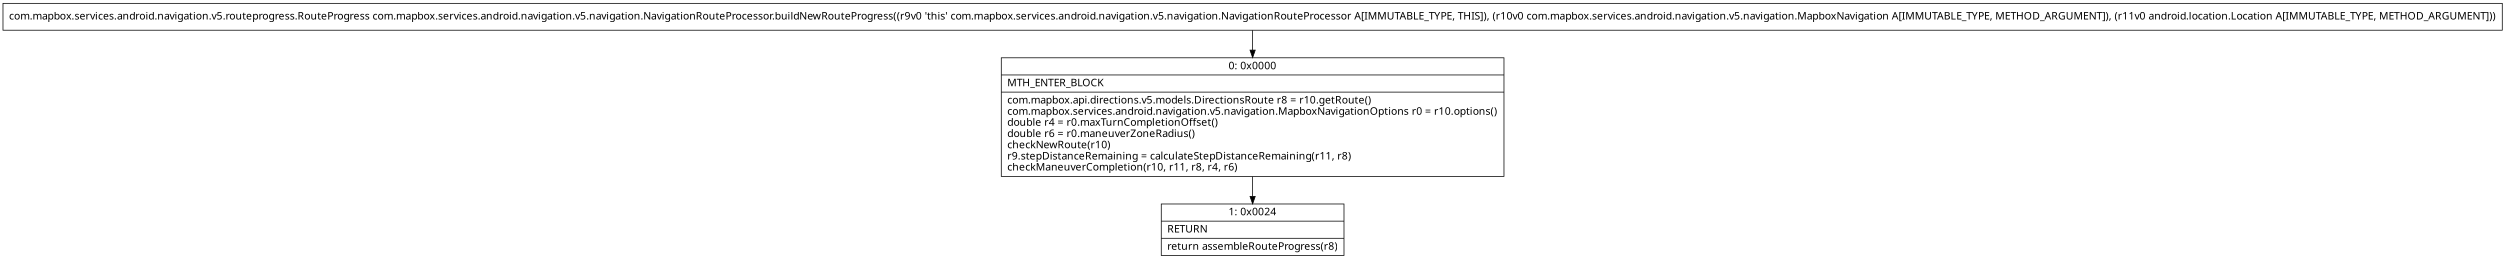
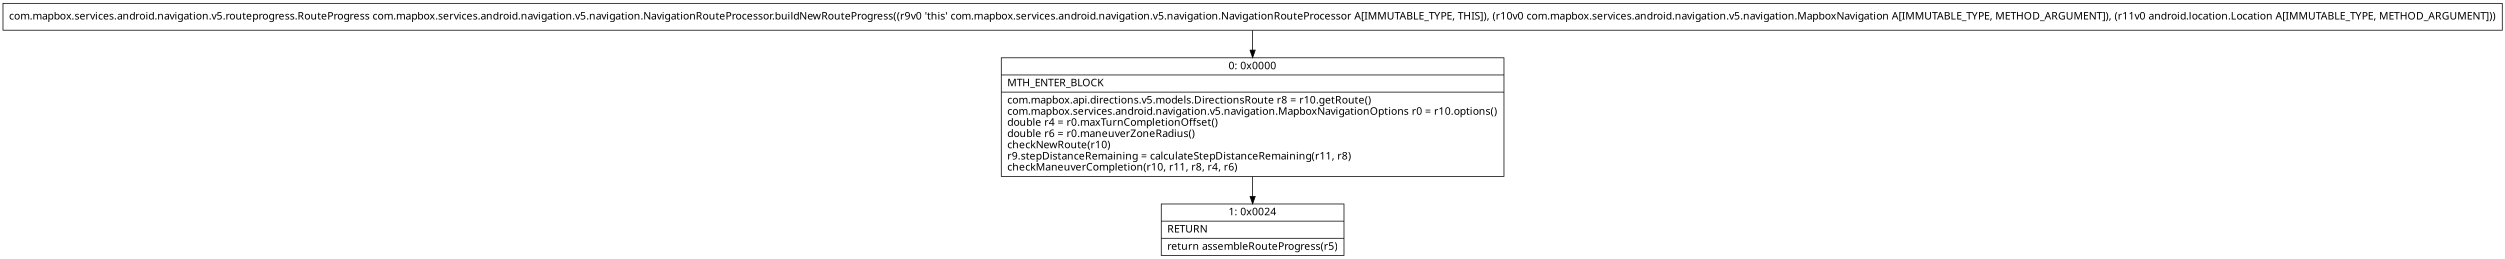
(1253, 246) -> (1253, 246)
